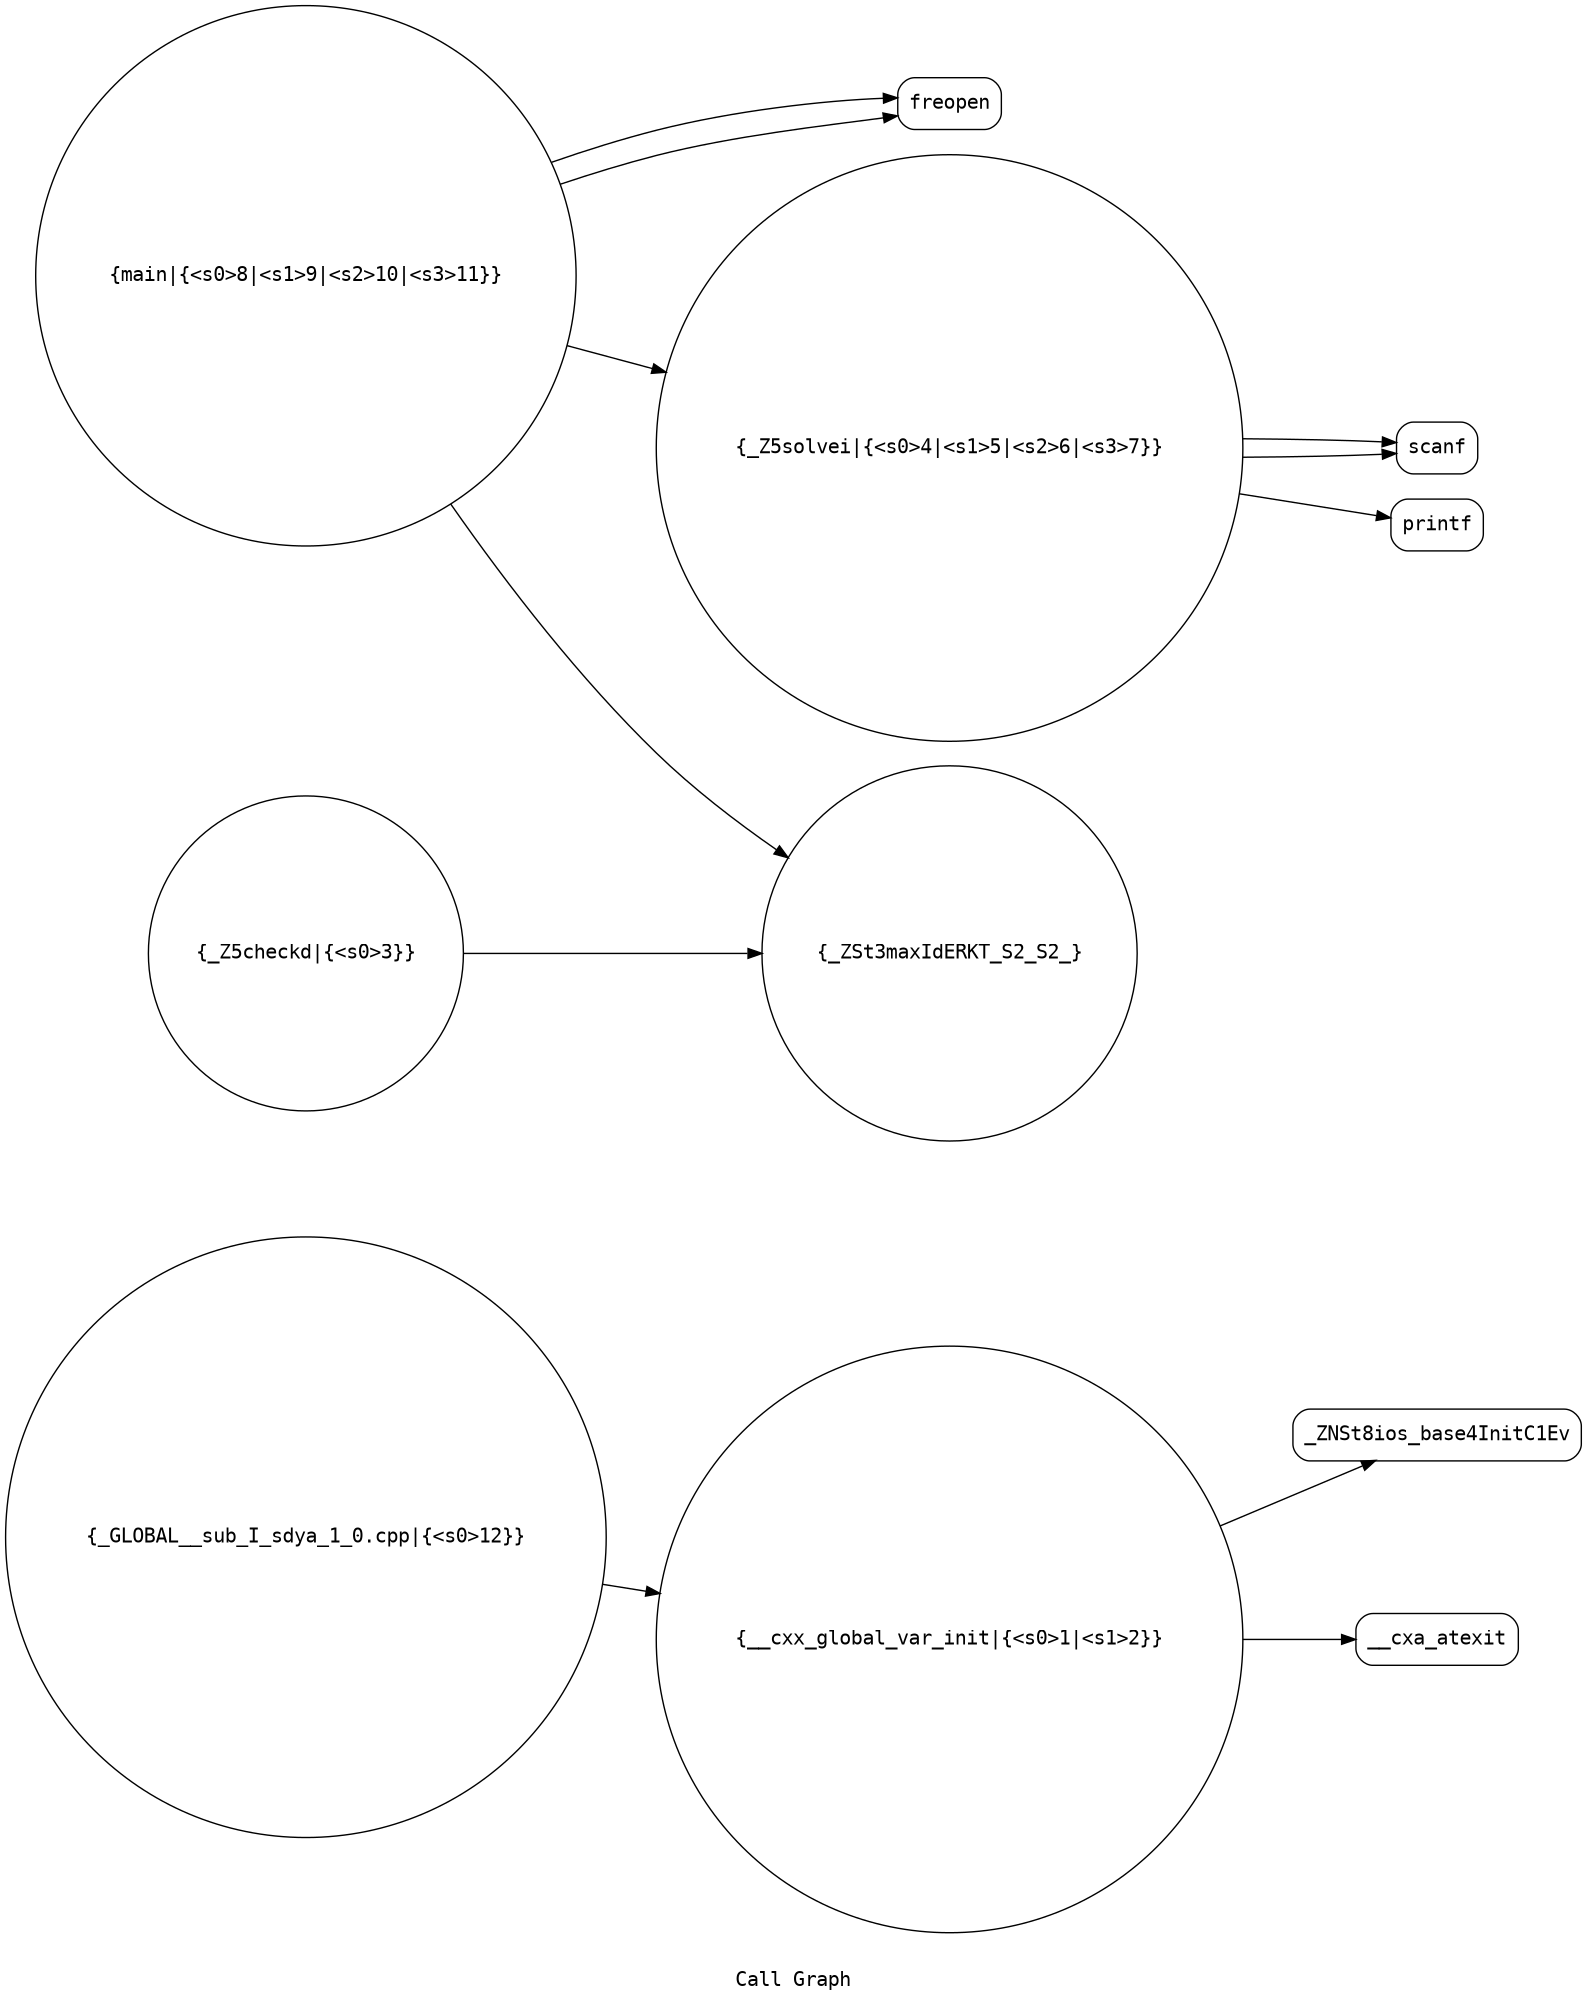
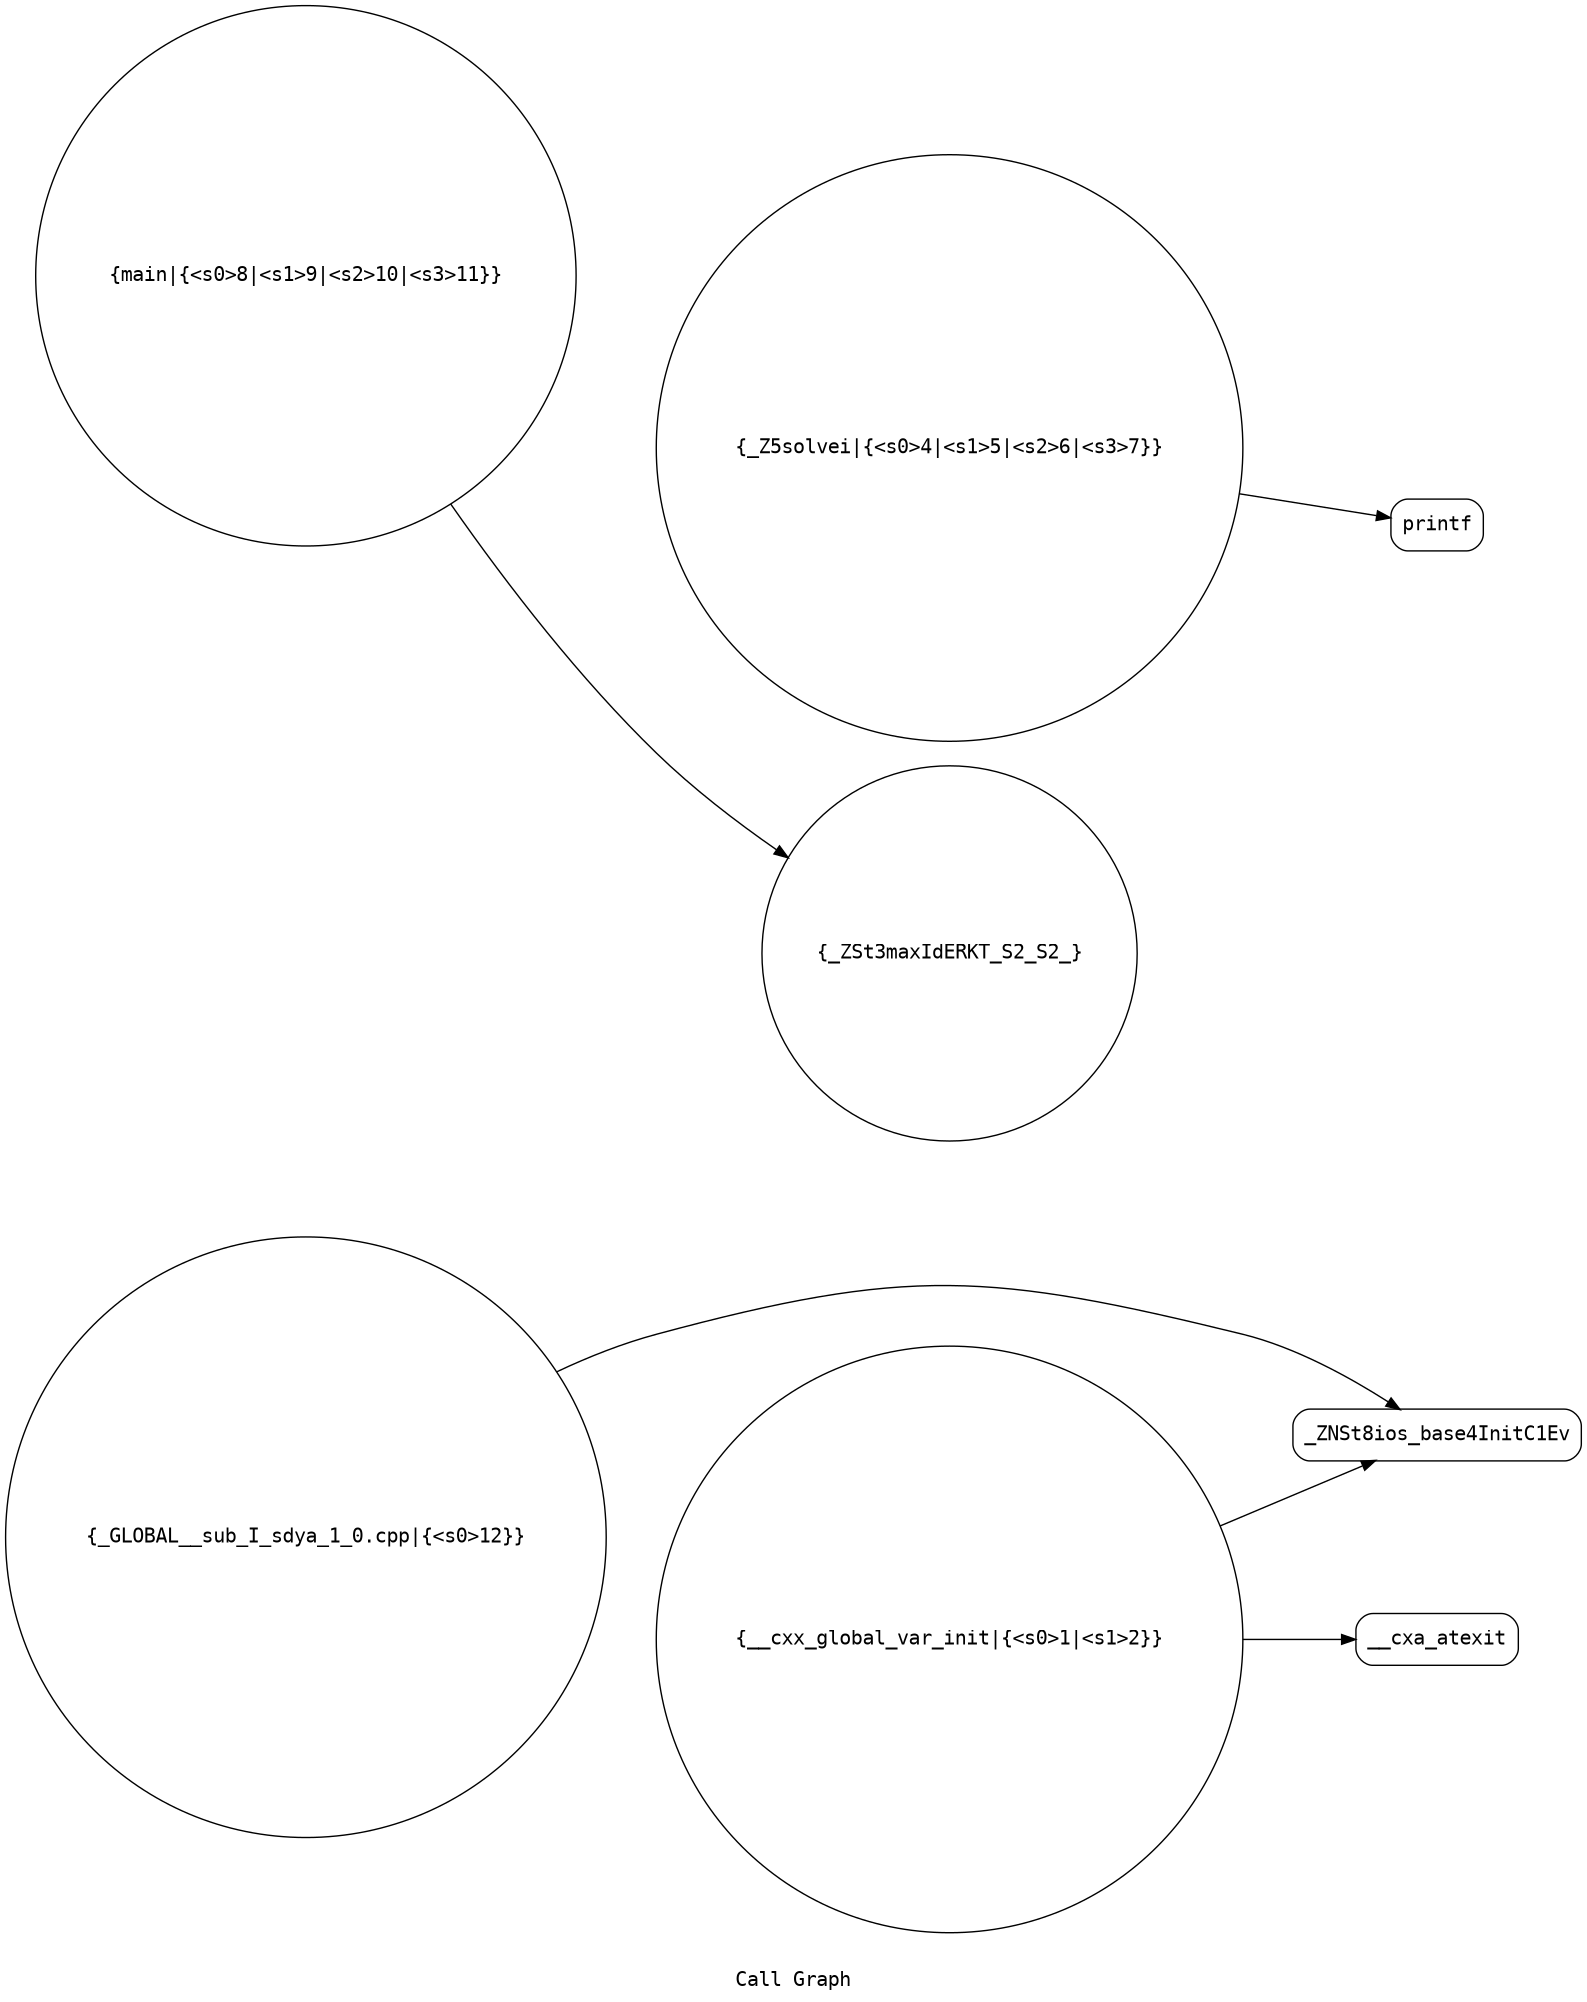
(950, 104) -> none
(610, 357) -> none
(1437, 448) -> none
(306, 953) -> none
(625, 1588) -> (977, 1287)
